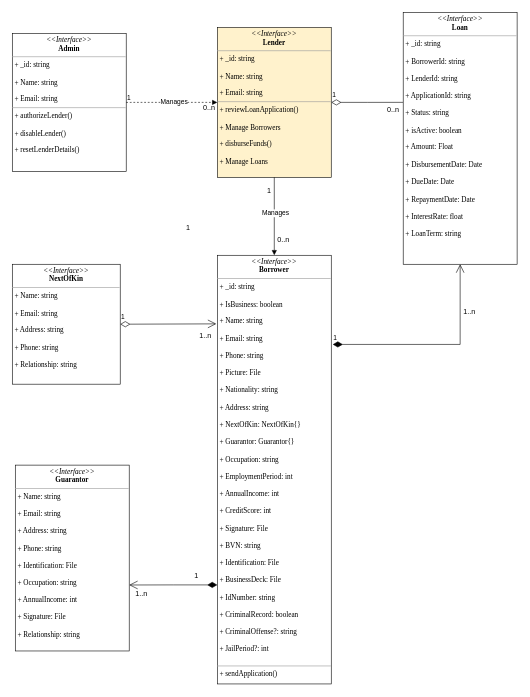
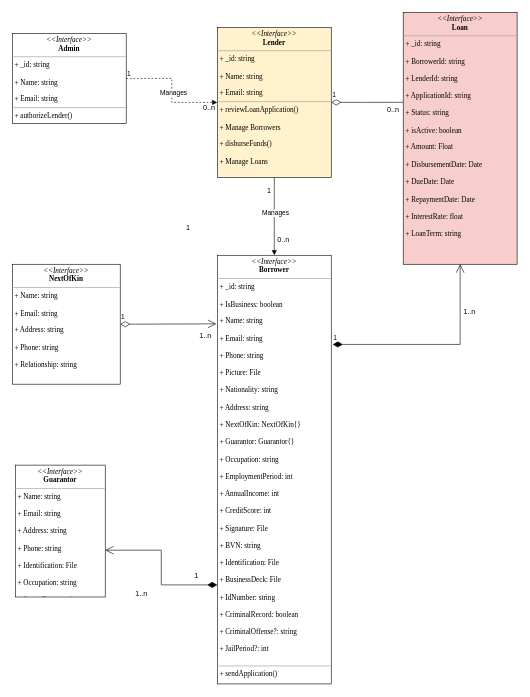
(69, 102) -> (69, 78)
(461, 138) -> (461, 138)
(72, 558) -> (60, 531)
